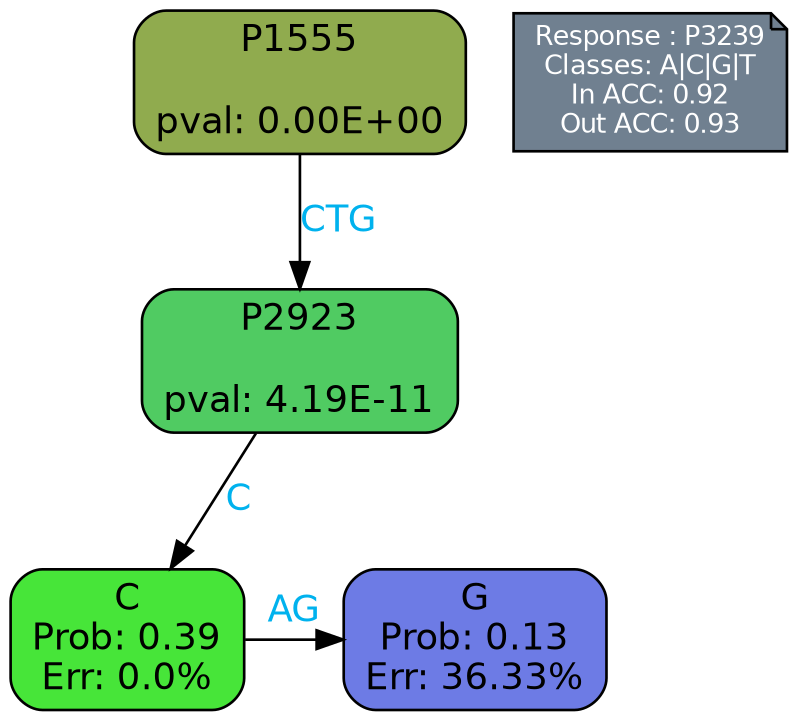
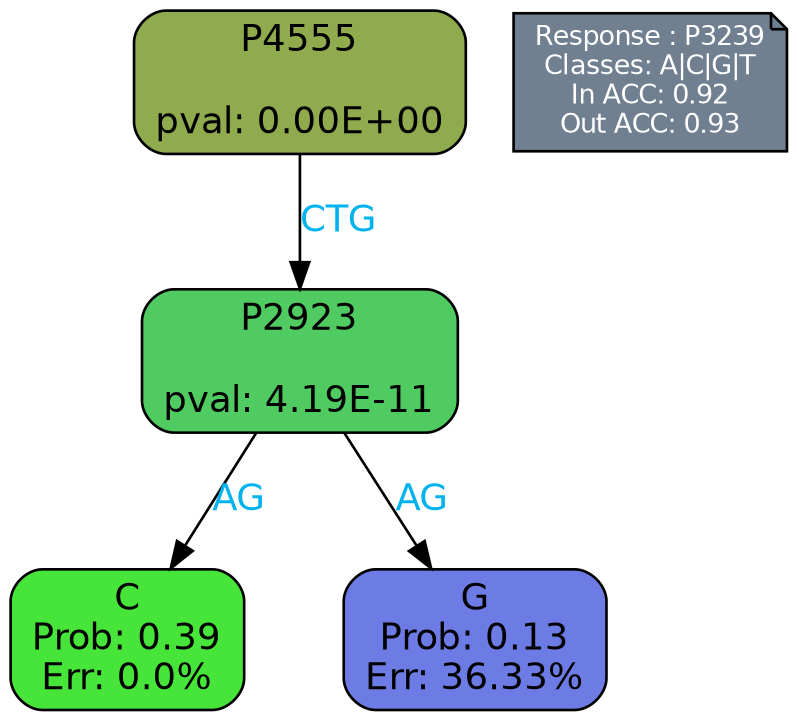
(300, 82) -> (300, 82)
(239, 500) -> (239, 500)
(281, 640) -> (380, 489)
